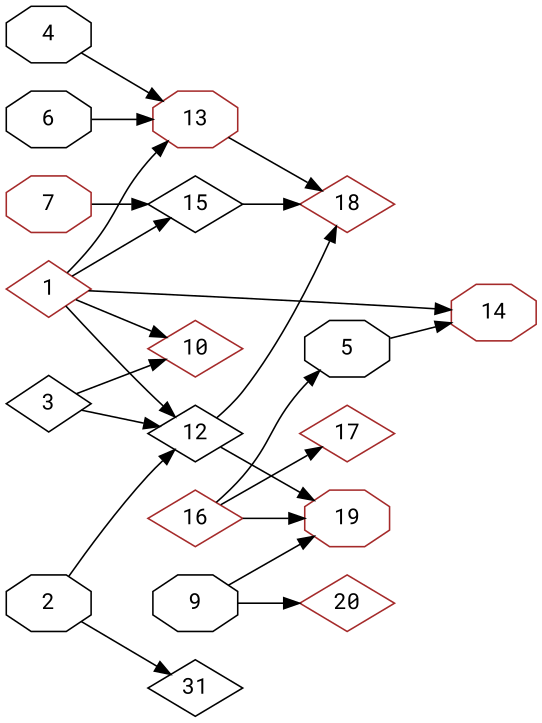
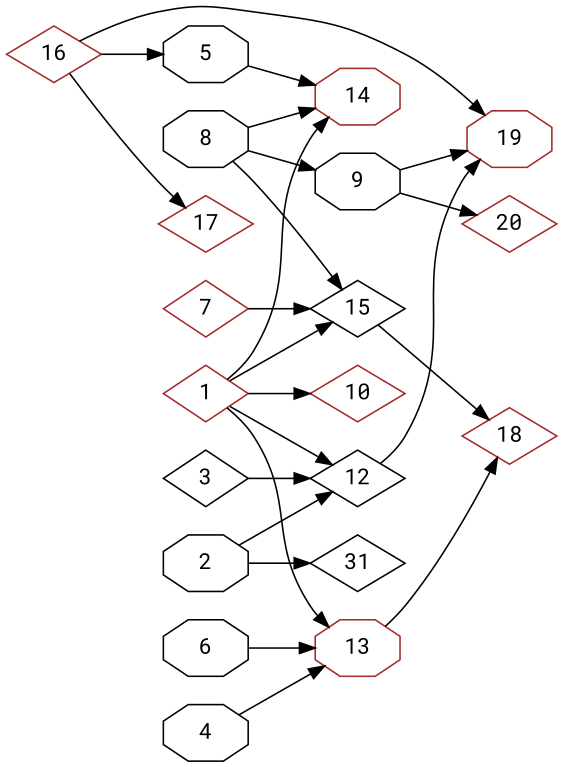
none -> (206, 139)
(49, 204) -> (206, 309)
(281, 335) -> none
(114, 379) -> none
